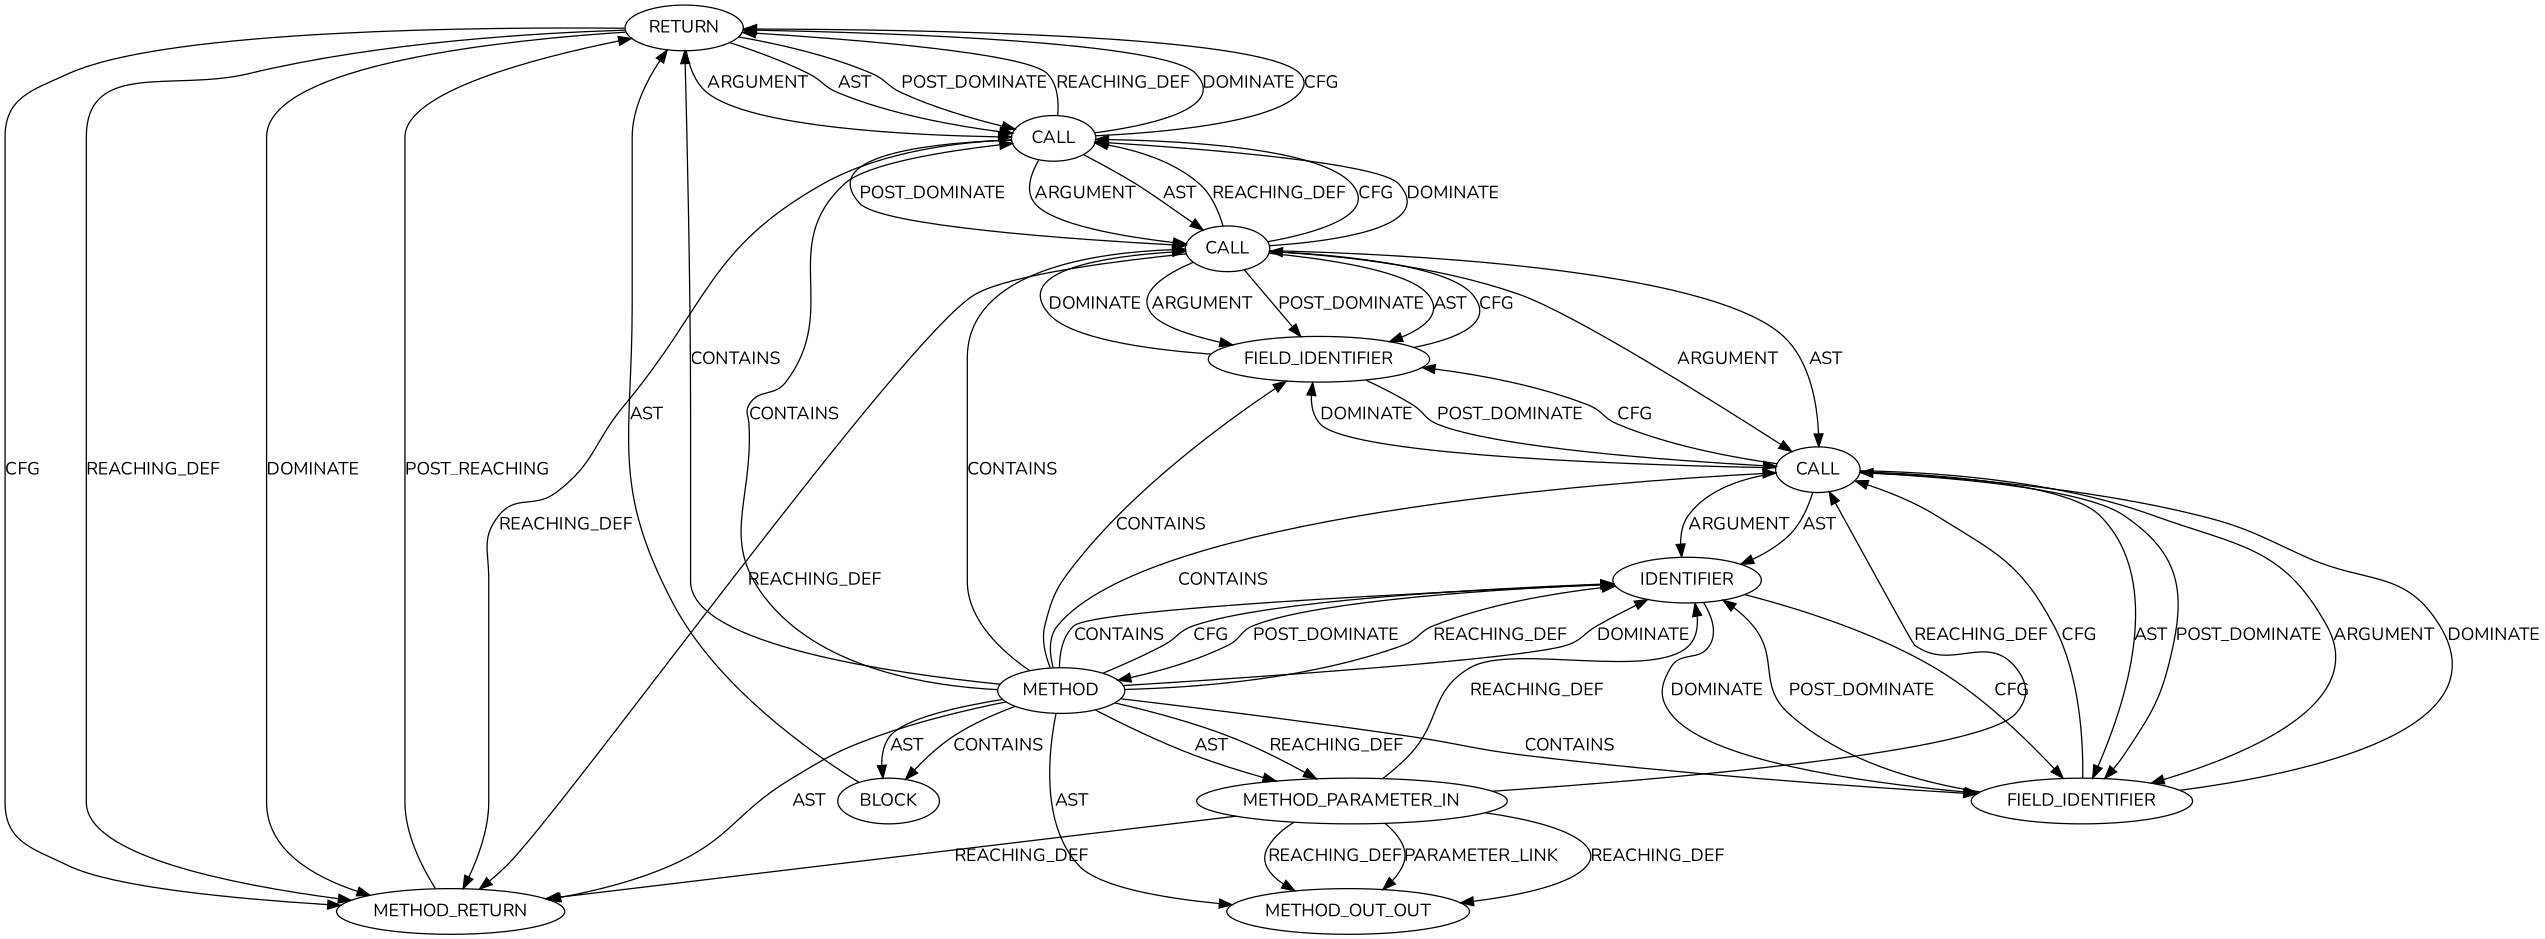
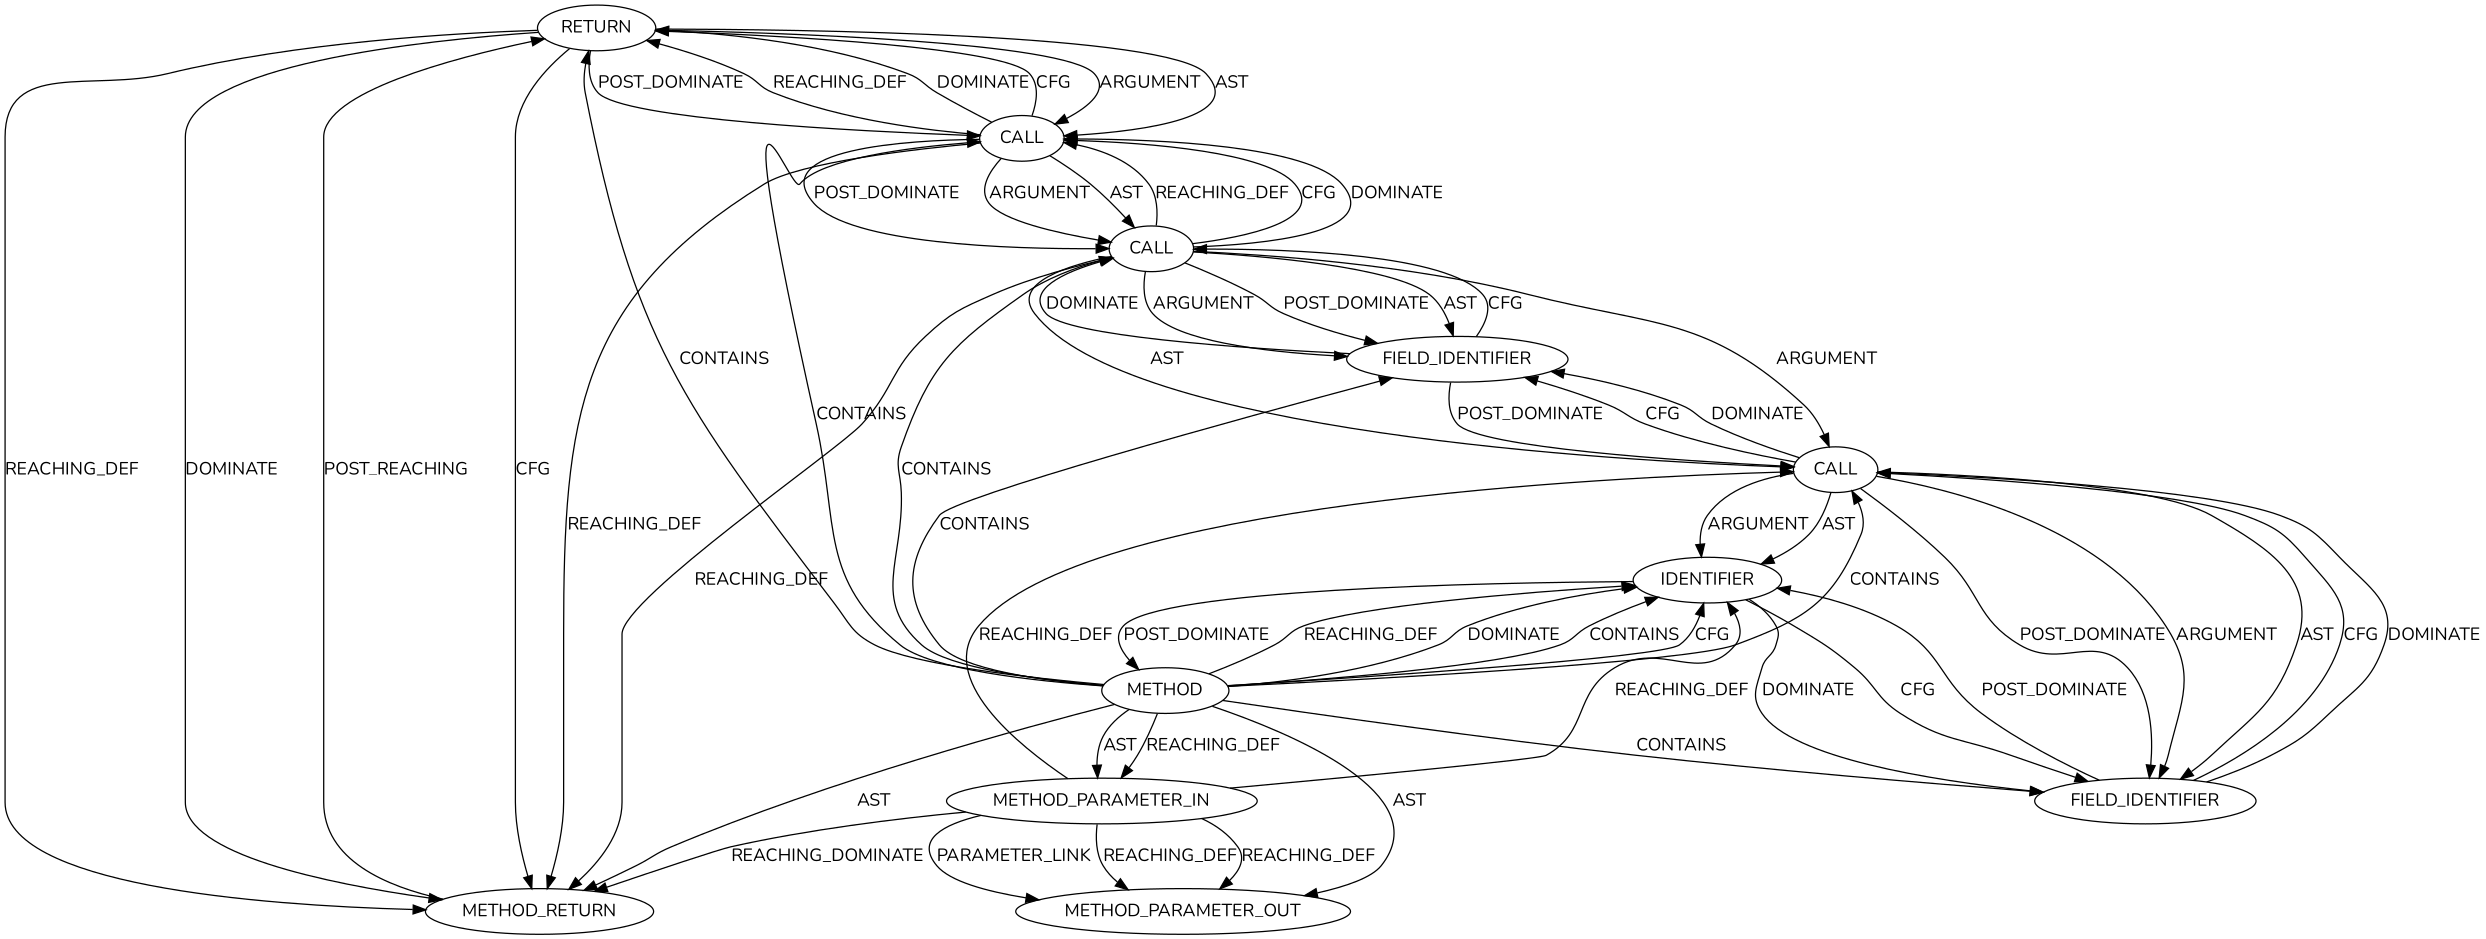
(889, 801) -> none
(1022, 856) -> (828, 856)
(1348, 911) -> (1183, 911)
